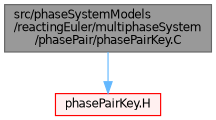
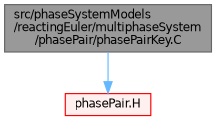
(108, 105) -> (108, 105)
